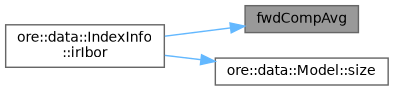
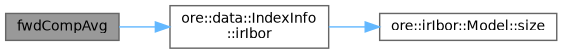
(198, 32) -> (137, 27)
(302, 72) -> (468, 27)
